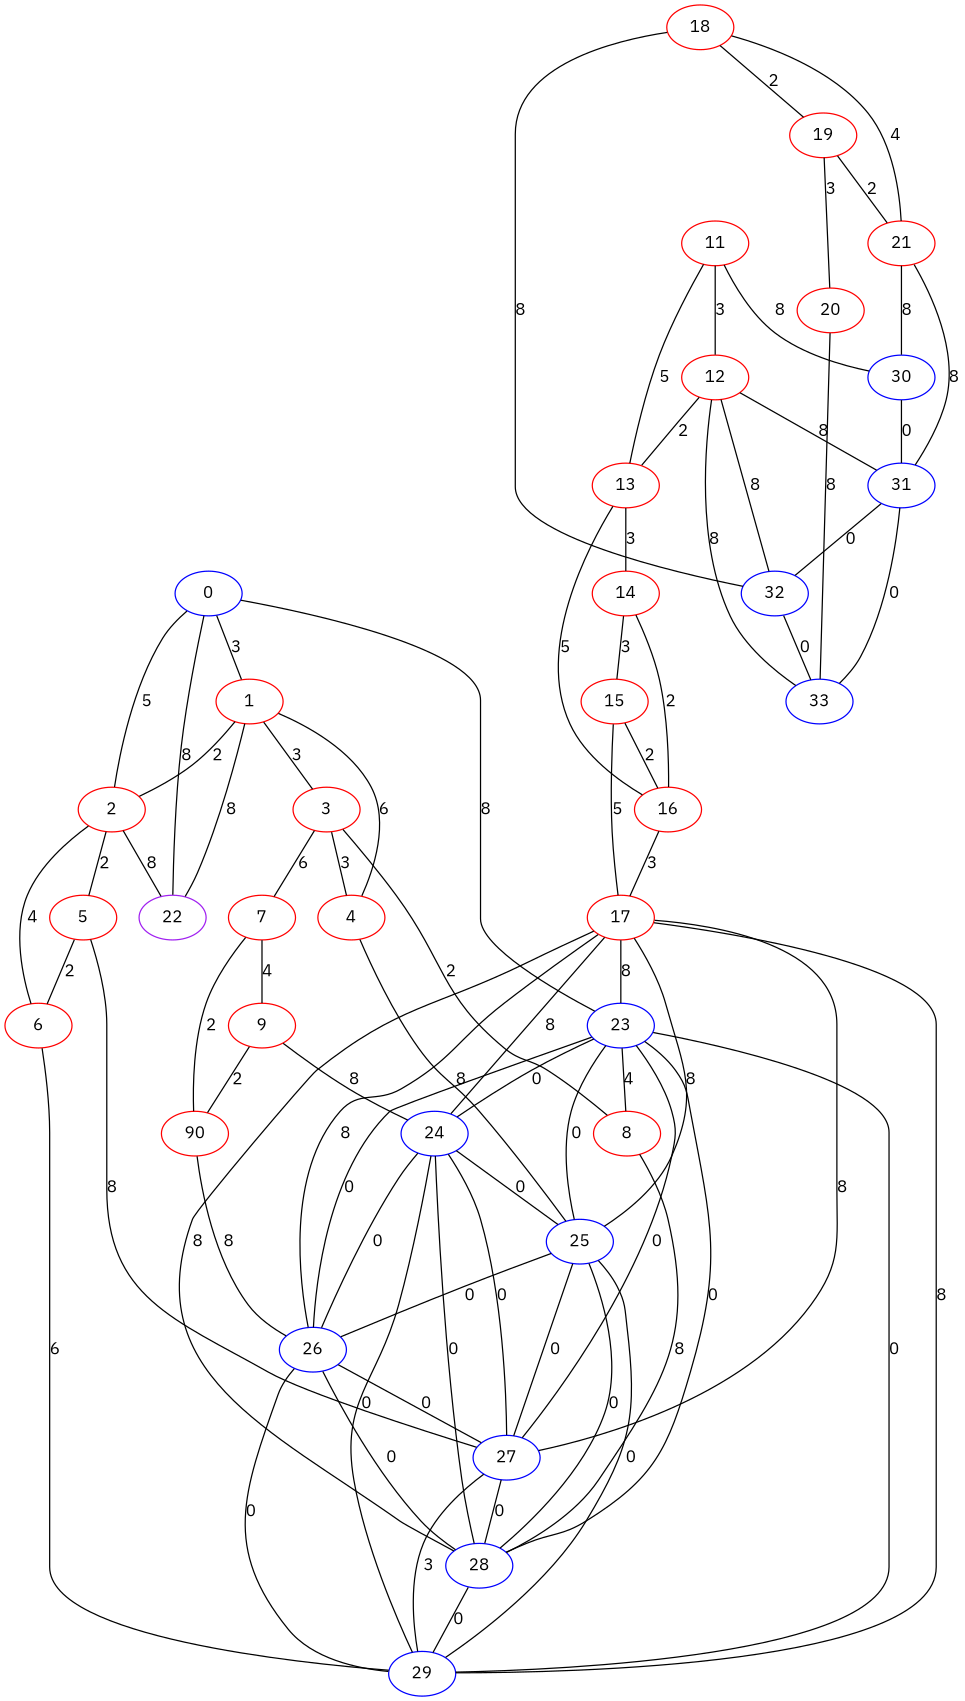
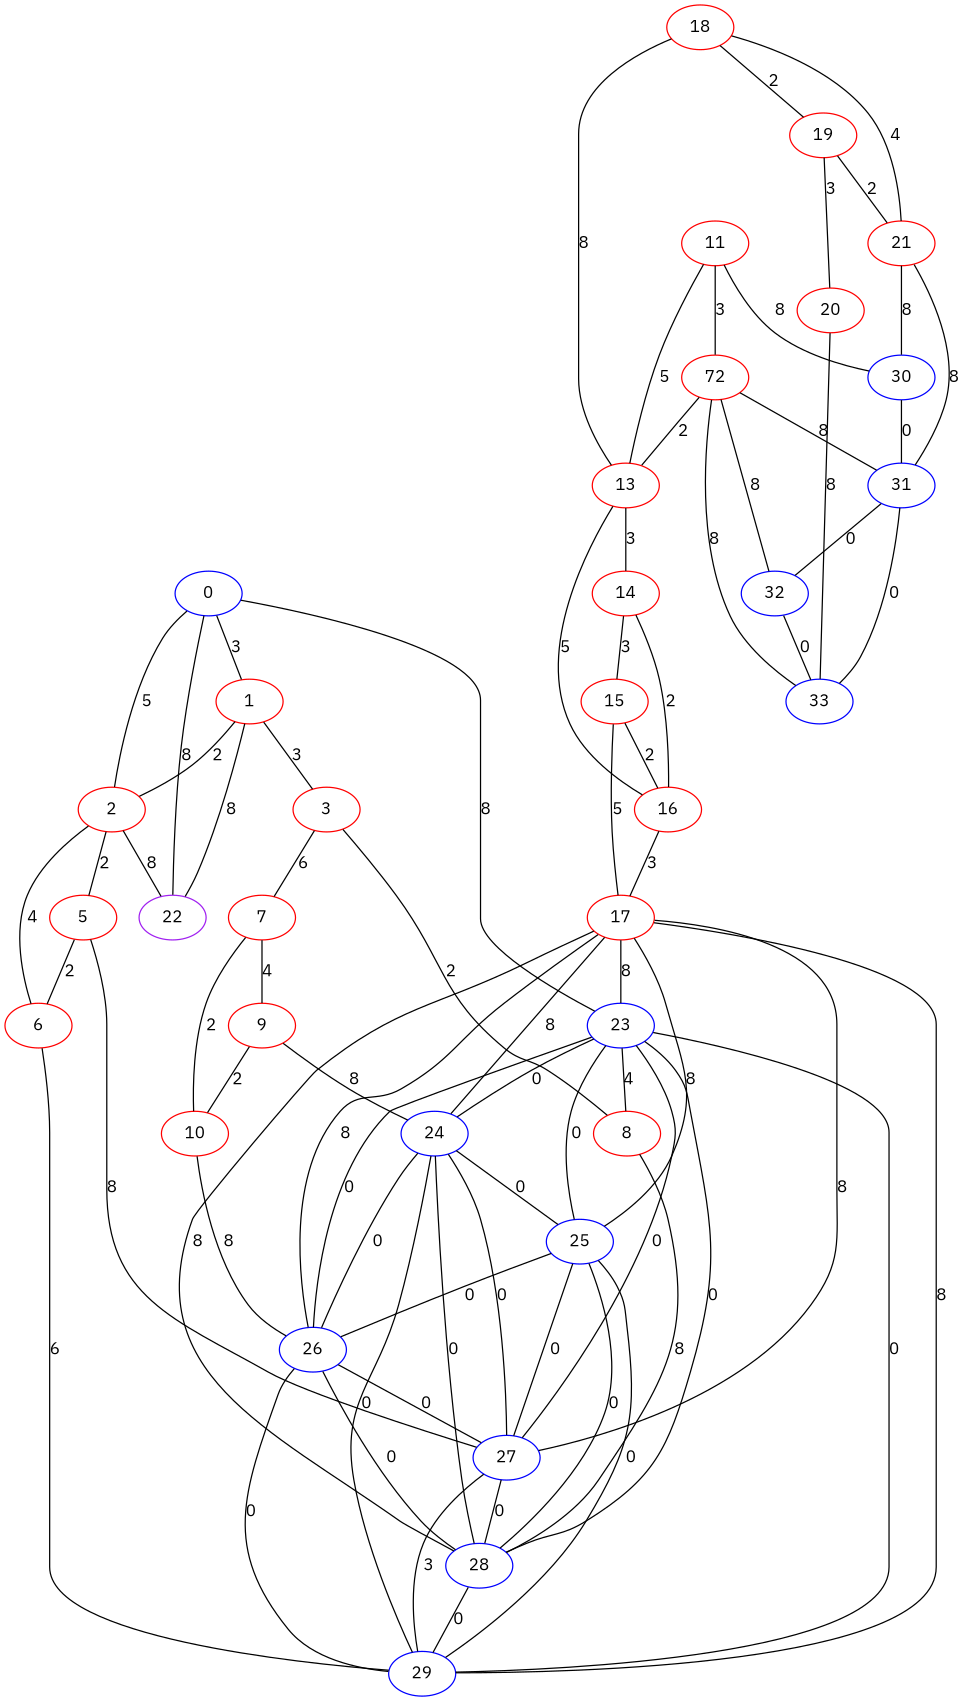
(515, 340) -> (579, 233)
(715, 377) -> (715, 377)
(351, 918) -> none
(195, 1134) -> (195, 1134)
